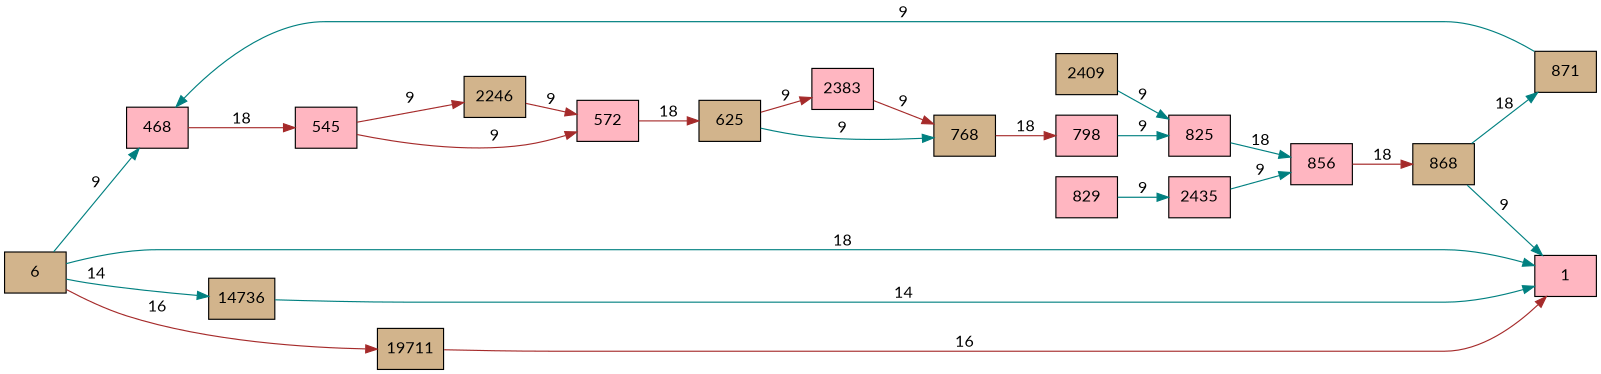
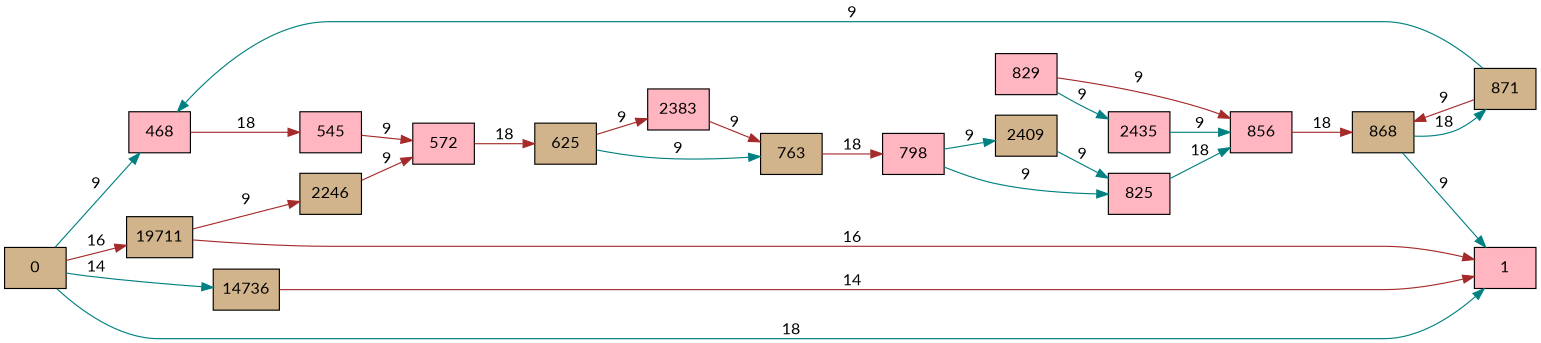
none -> (1139, 92)
none -> (1450, 109)
(405, 113) -> (241, 217)
(965, 136) -> (791, 154)
none -> (964, 146)
(35, 273) -> (35, 268)
(900, 302) -> (872, 290)
